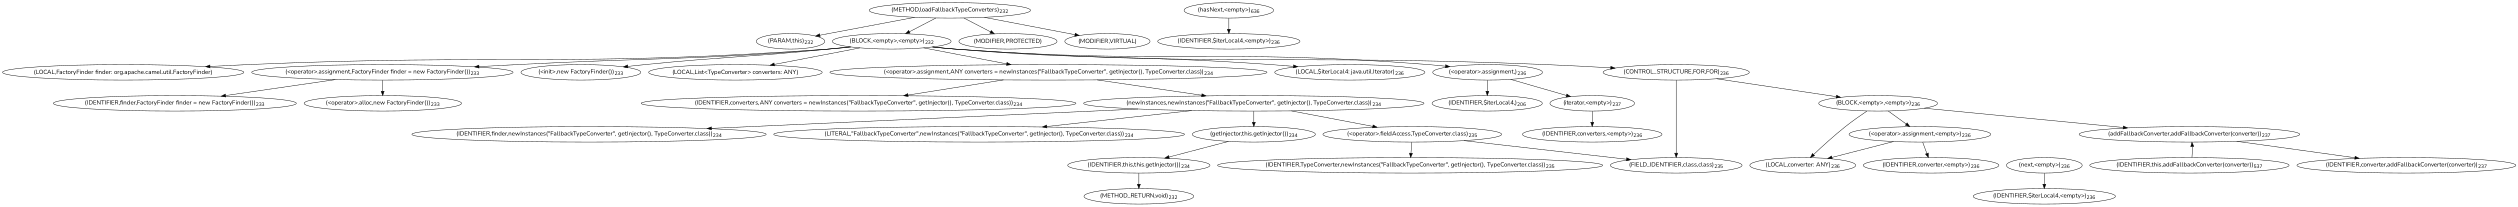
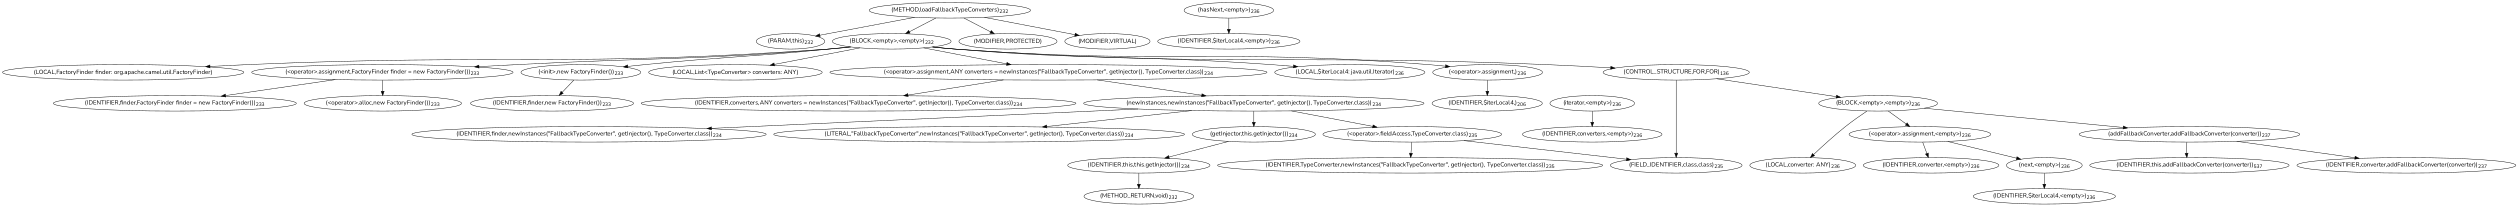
(1255, 10) -> (1255, 10)
(1724, 72) -> (1724, 72)
(1538, 87) -> none
none -> (552, 103)
(1617, 103) -> (1617, 103)
(1863, 149) -> (1982, 150)
(2192, 152) -> (2187, 148)
